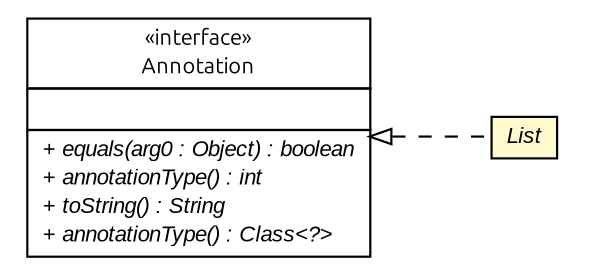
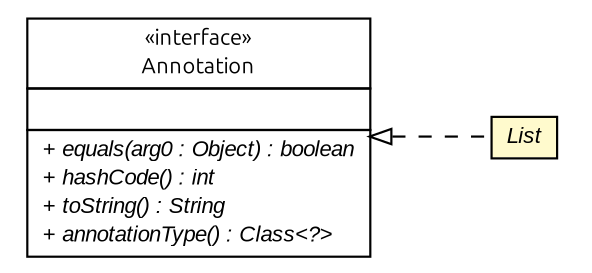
(153, 178) -> (129, 178)
